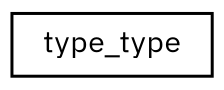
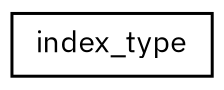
(112, 45) -> (112, 45)
